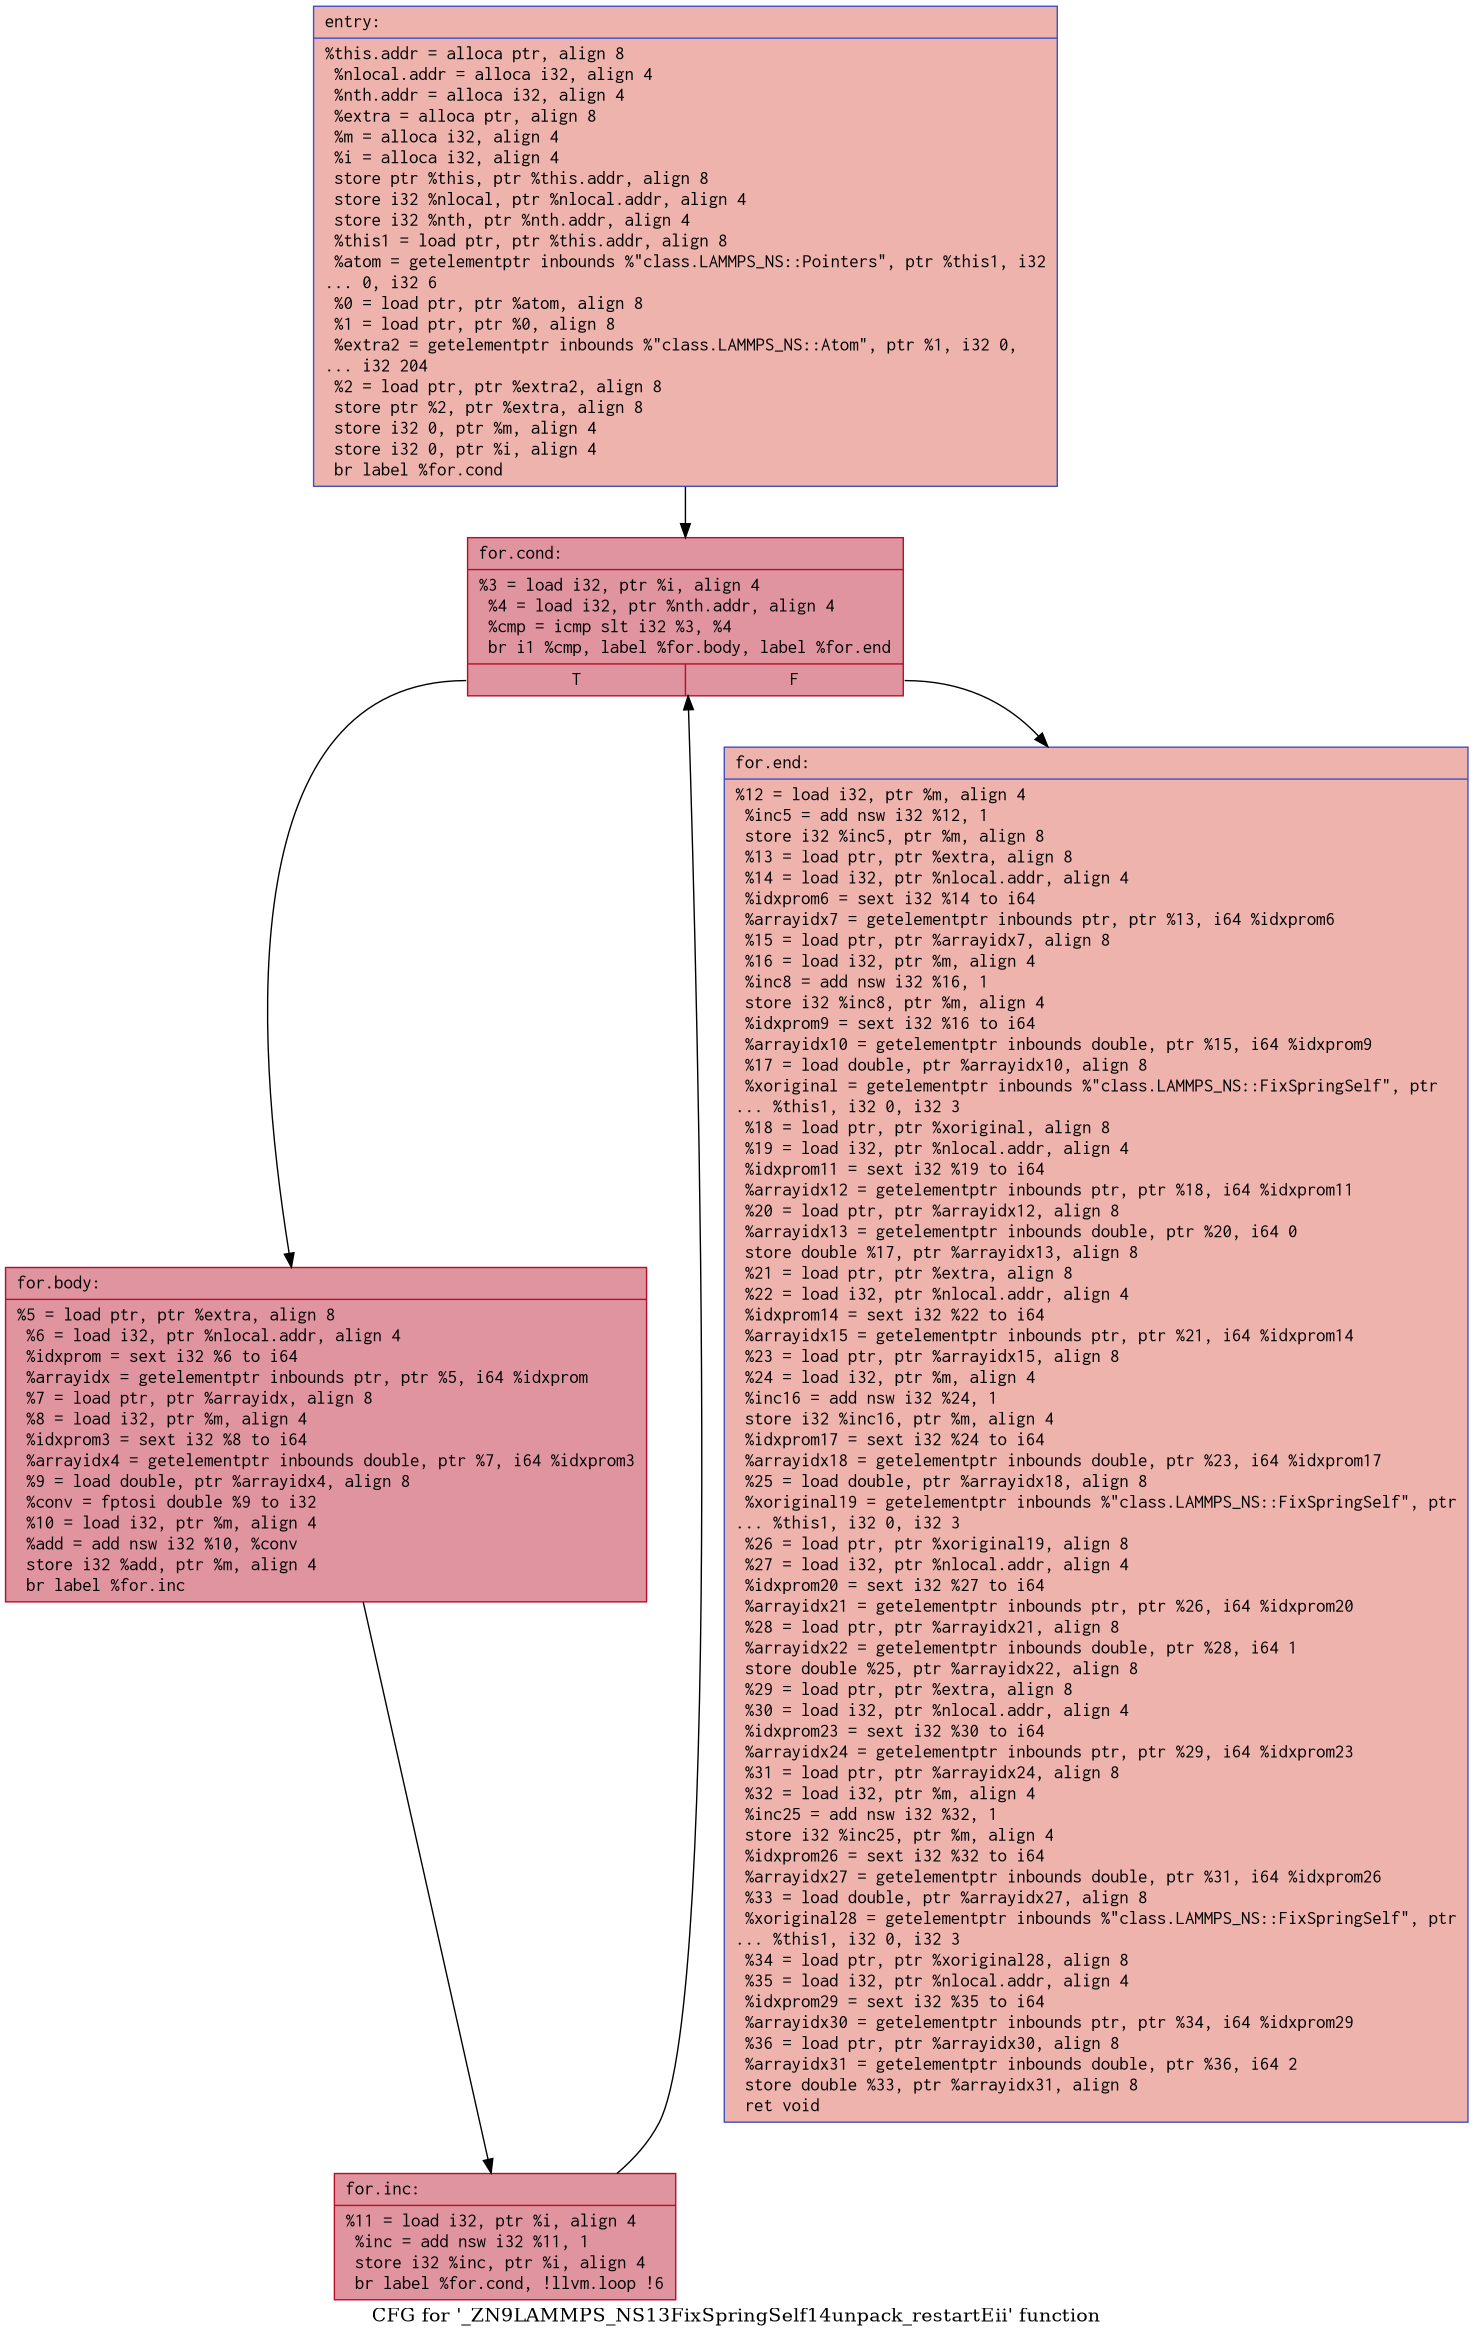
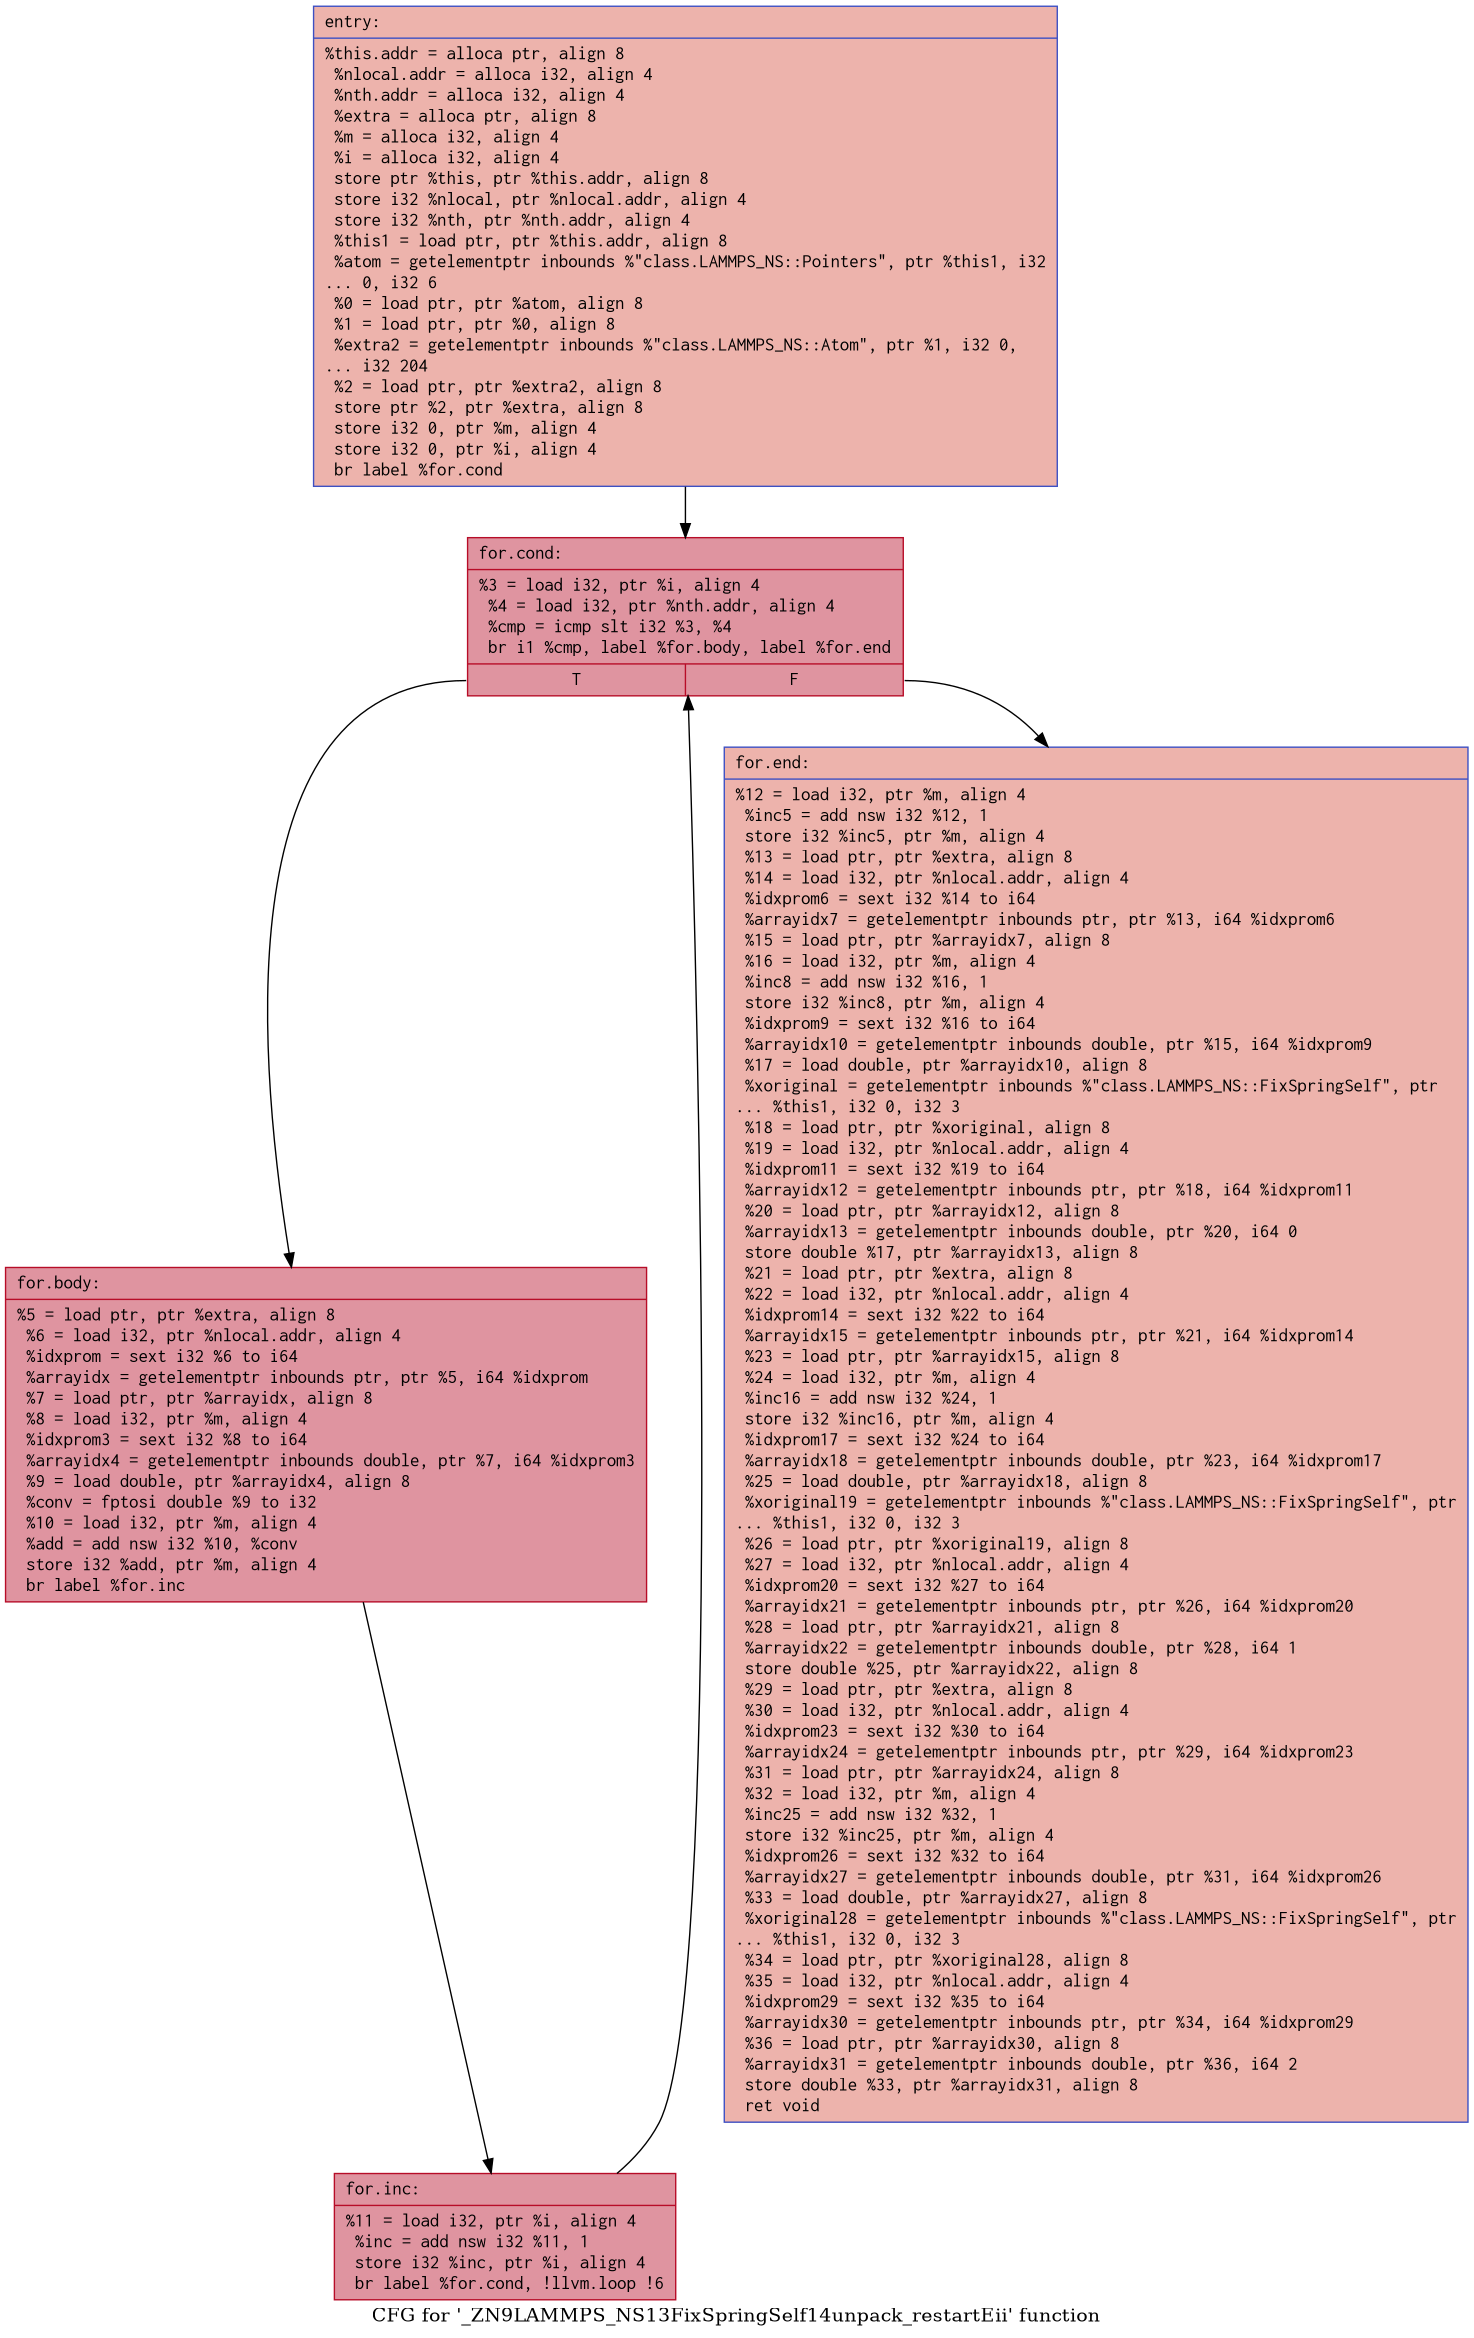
(890, 836) -> (890, 836)
